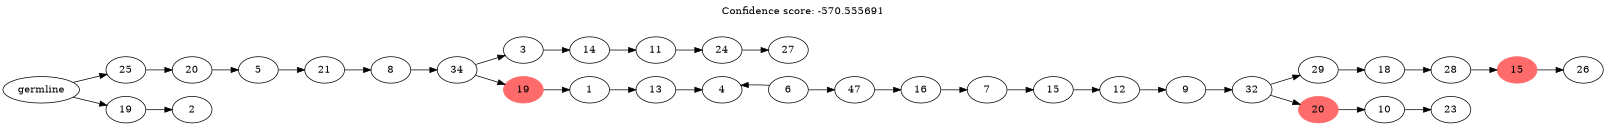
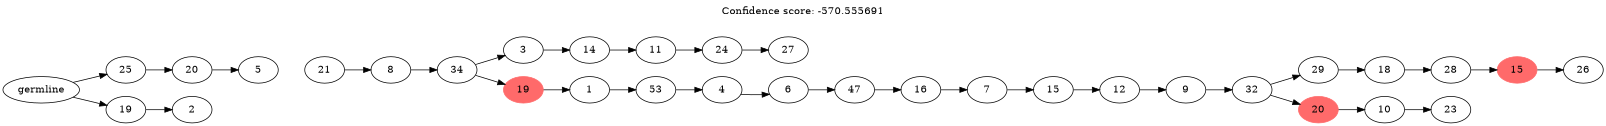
(288, 70) -> none
(759, 85) -> (751, 95)
(656, 90) -> (656, 90)
